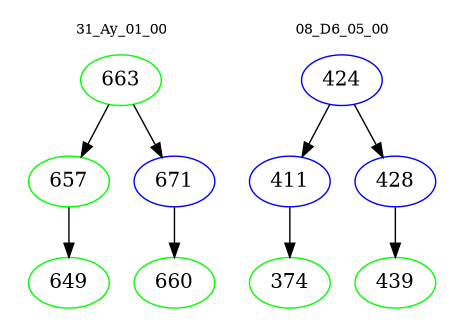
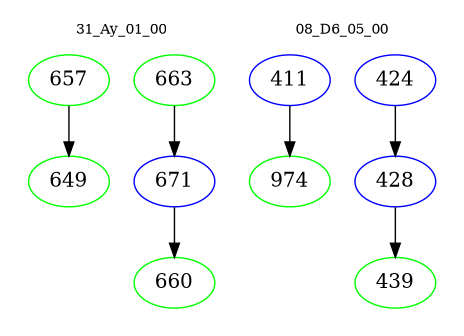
(98, 124) -> none
(319, 124) -> none
(290, 283) -> (290, 181)
